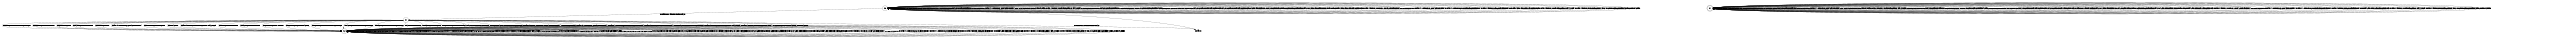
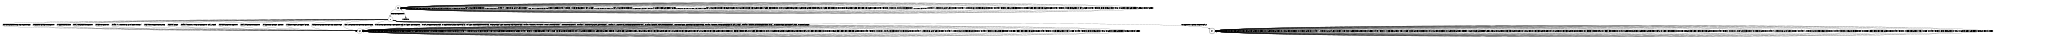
(672, 14) -> (397, 14)
(802, 24) -> (801, 24)
